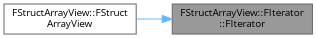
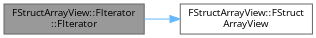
(149, 19) -> (157, 19)
